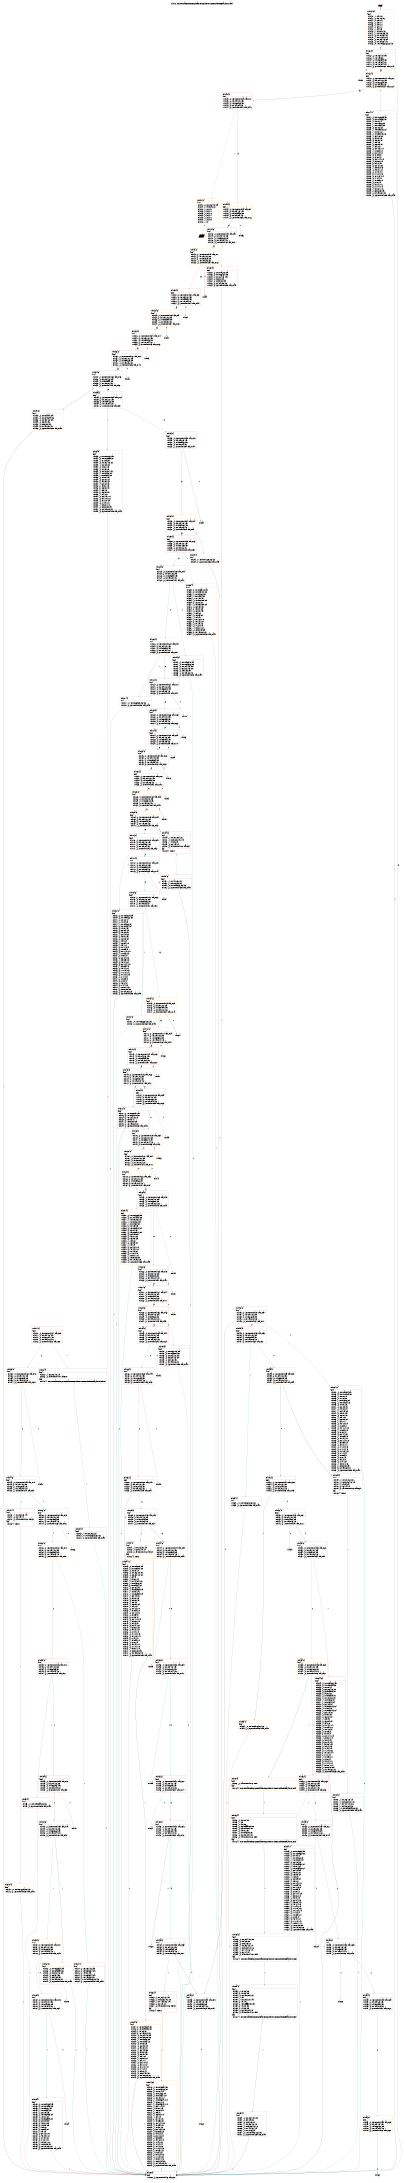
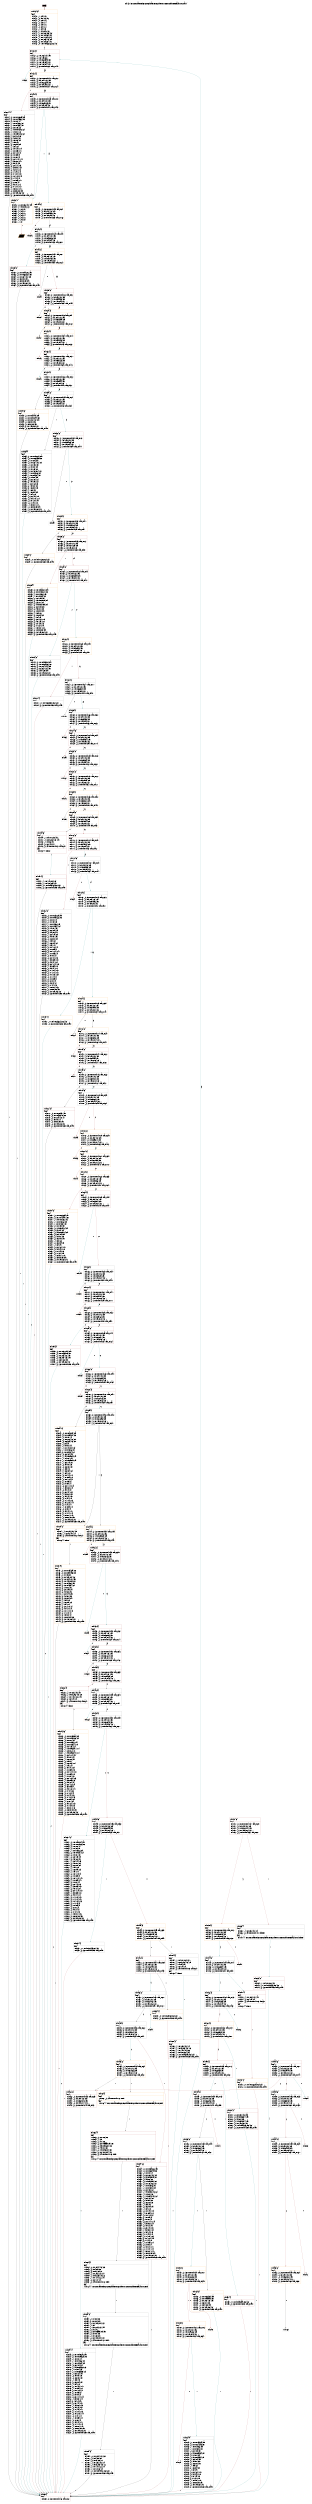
(225, 1656) -> (106, 1708)
(315, 1806) -> (192, 2090)
none -> (305, 2275)
